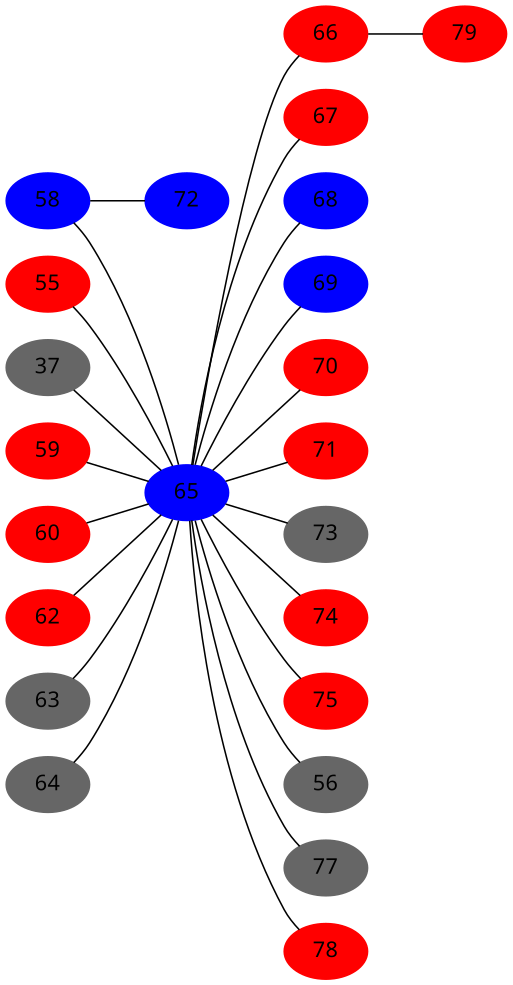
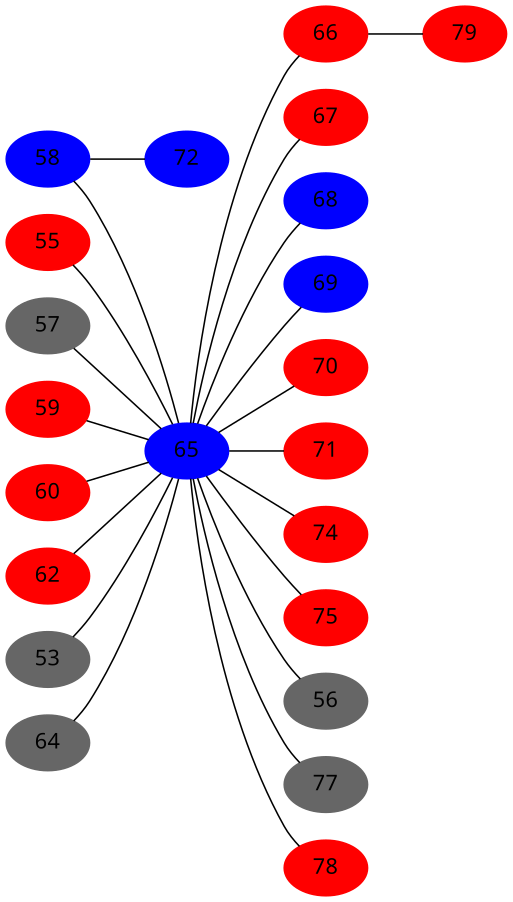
(48, 368) -> (48, 326)
(326, 534) -> none
(48, 701) -> (48, 659)
